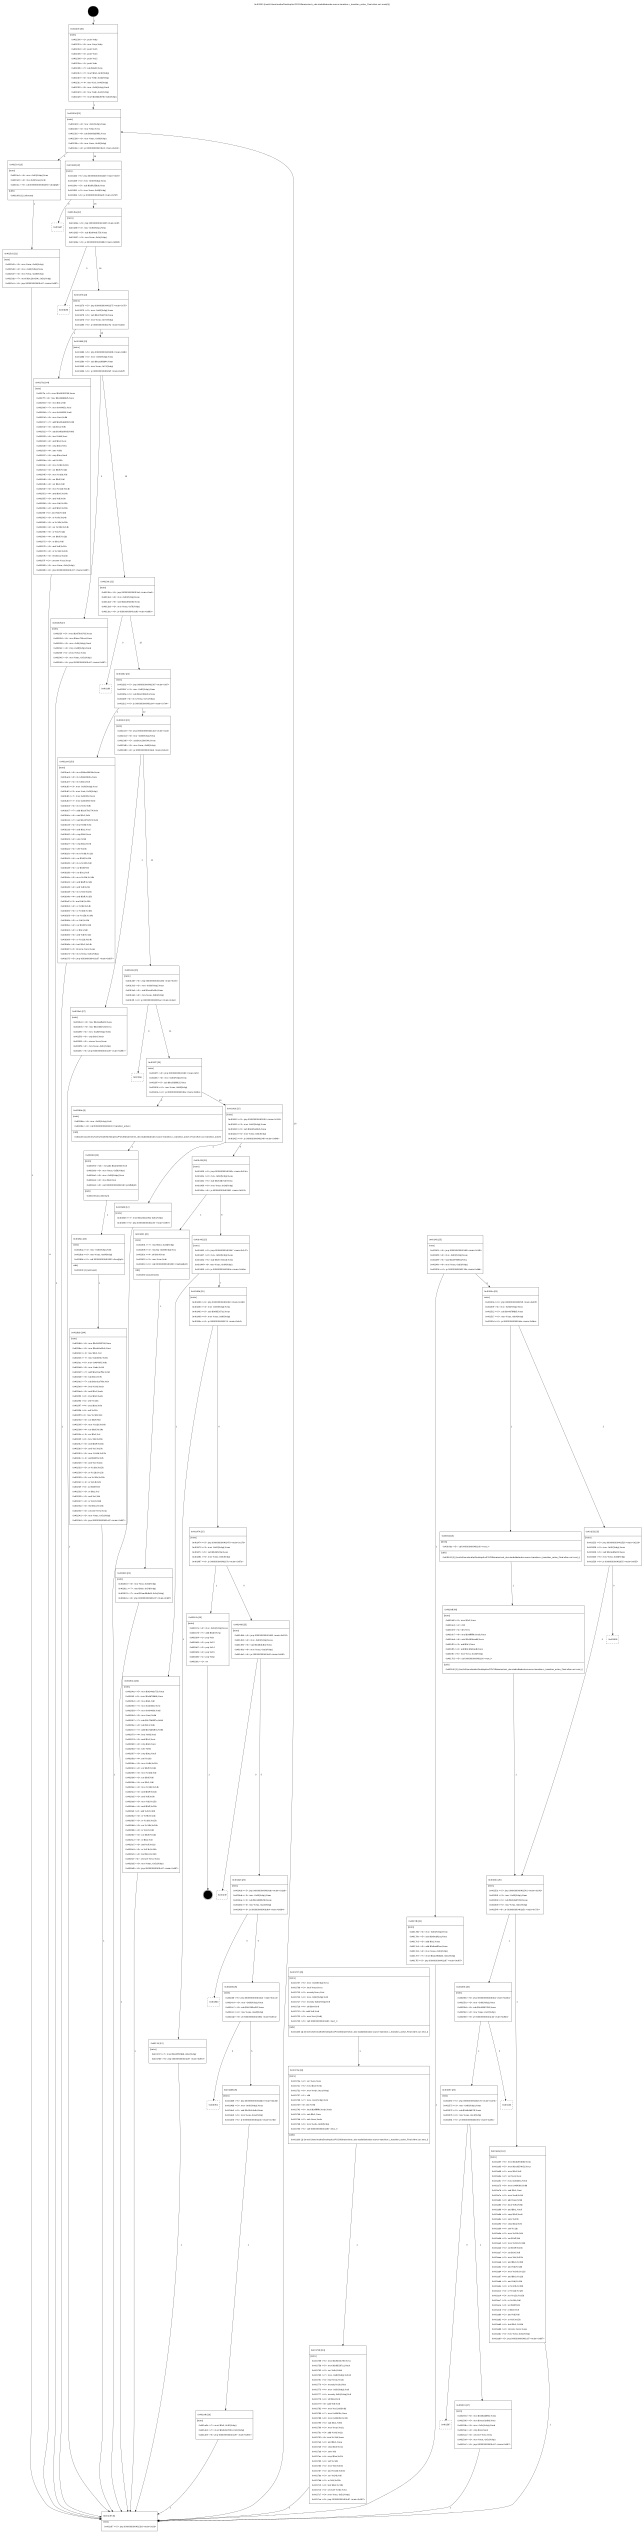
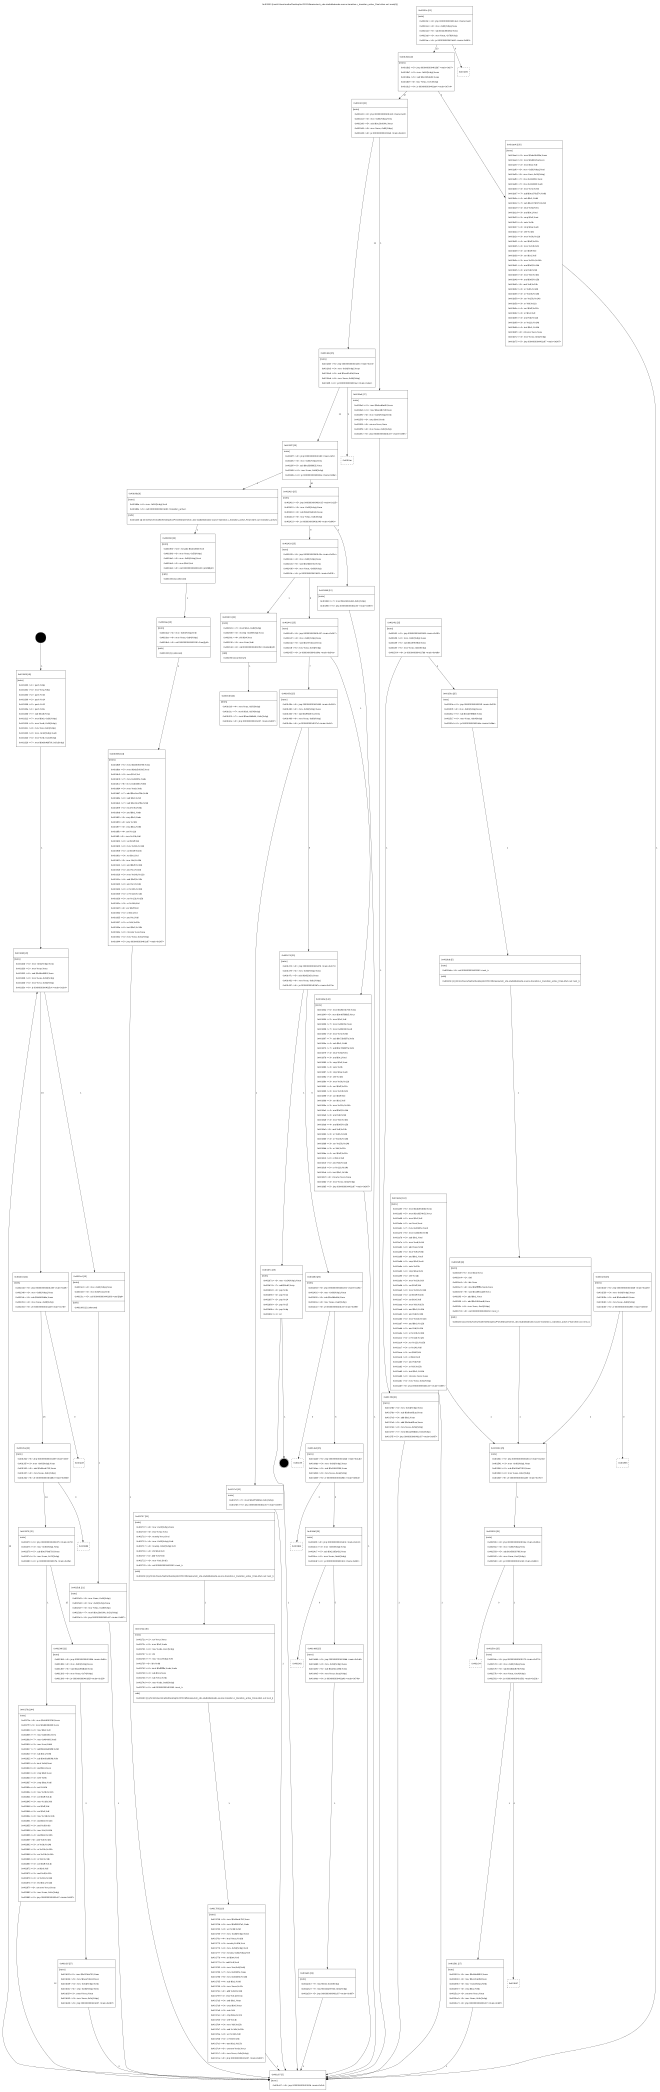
(113, 476) -> none
(561, 1426) -> none
(516, 2030) -> (468, 1417)
(120, 2056) -> (289, 1691)
